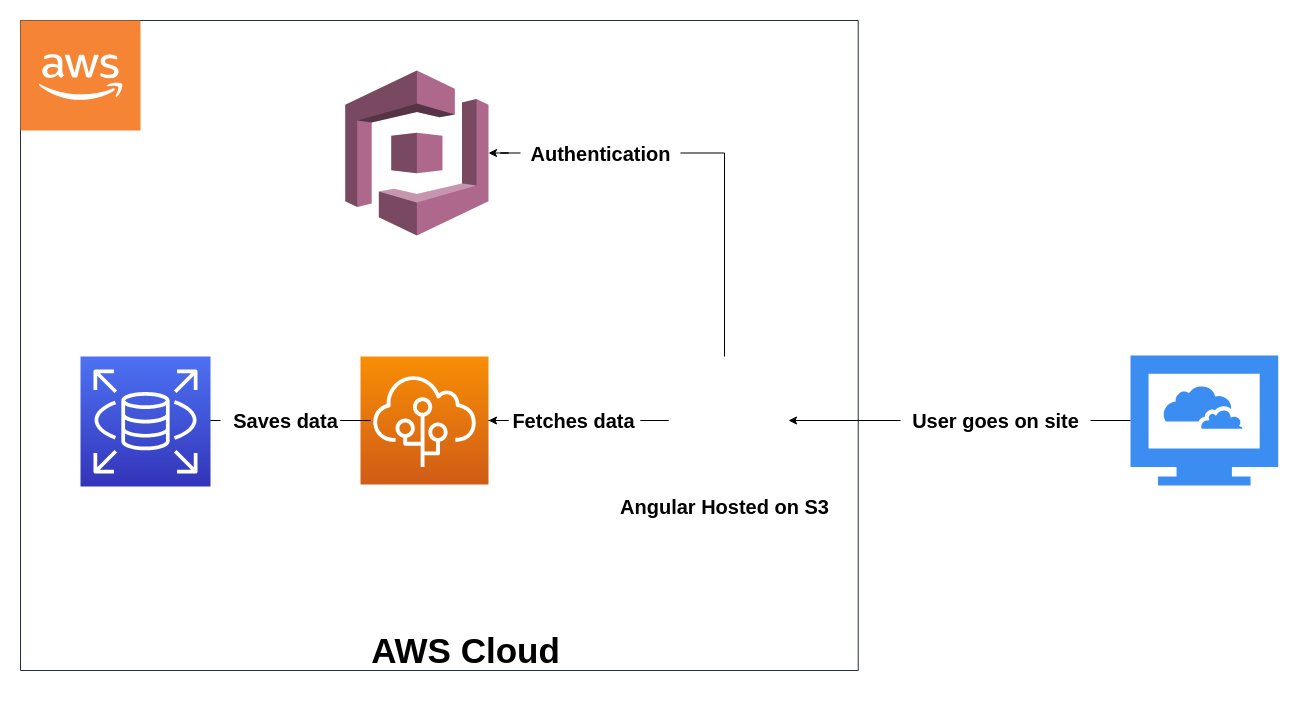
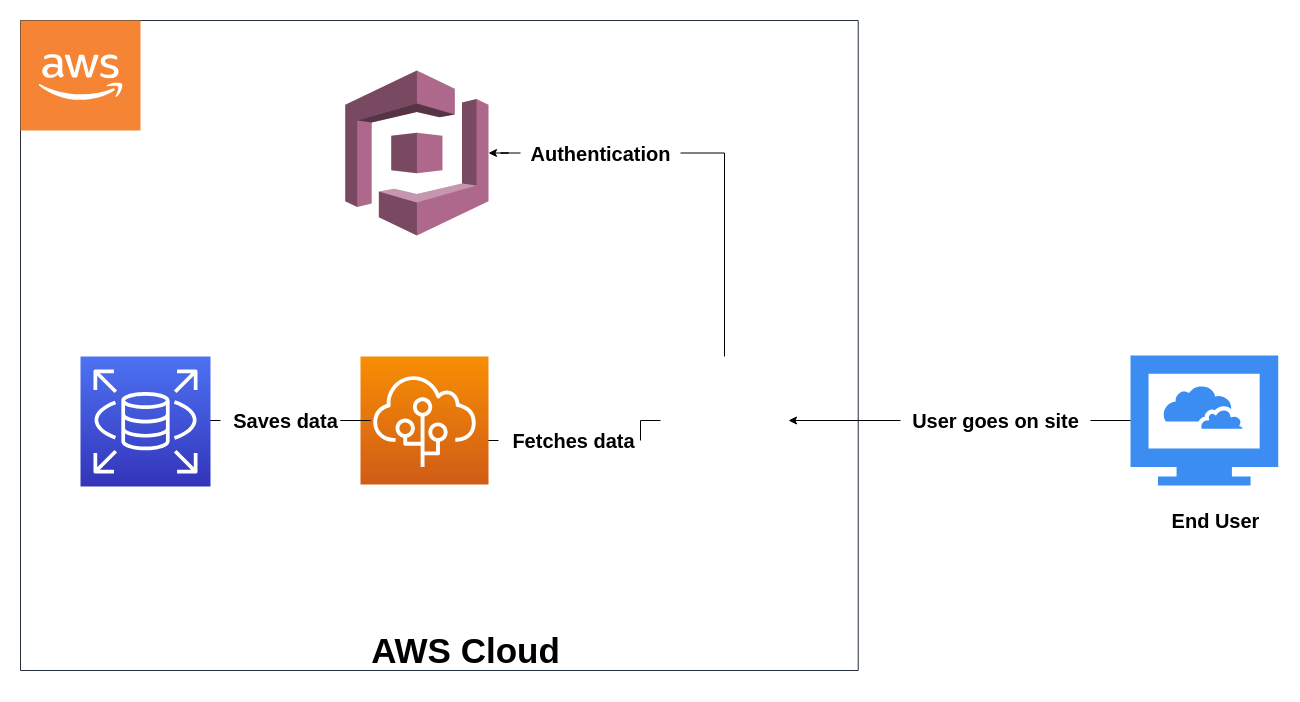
(574, 421) -> (574, 441)
(725, 507) -> none
none -> (1216, 521)
